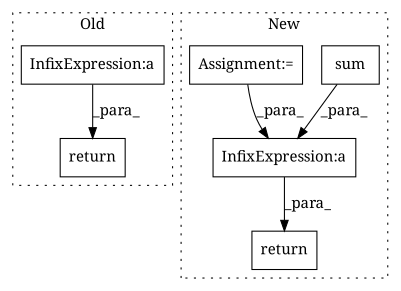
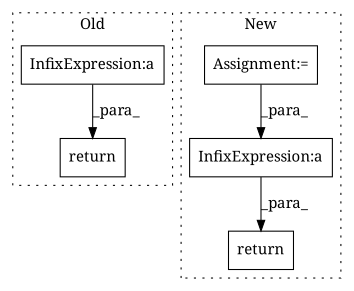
(350, 65) -> none
